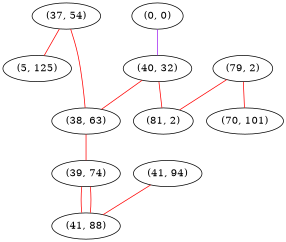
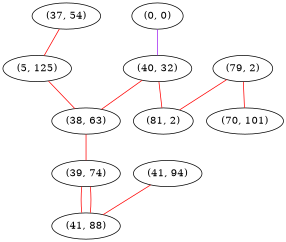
(80, 68) -> (62, 95)
